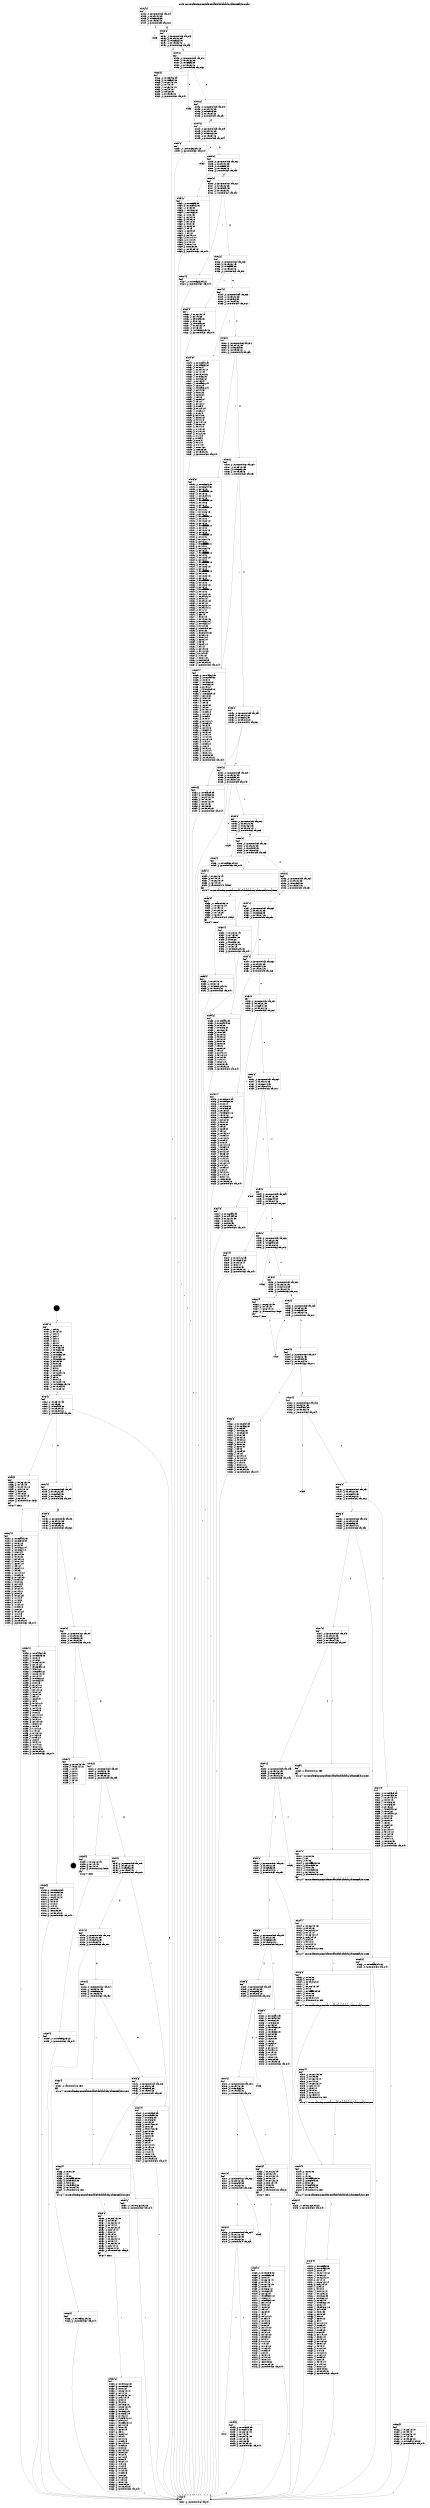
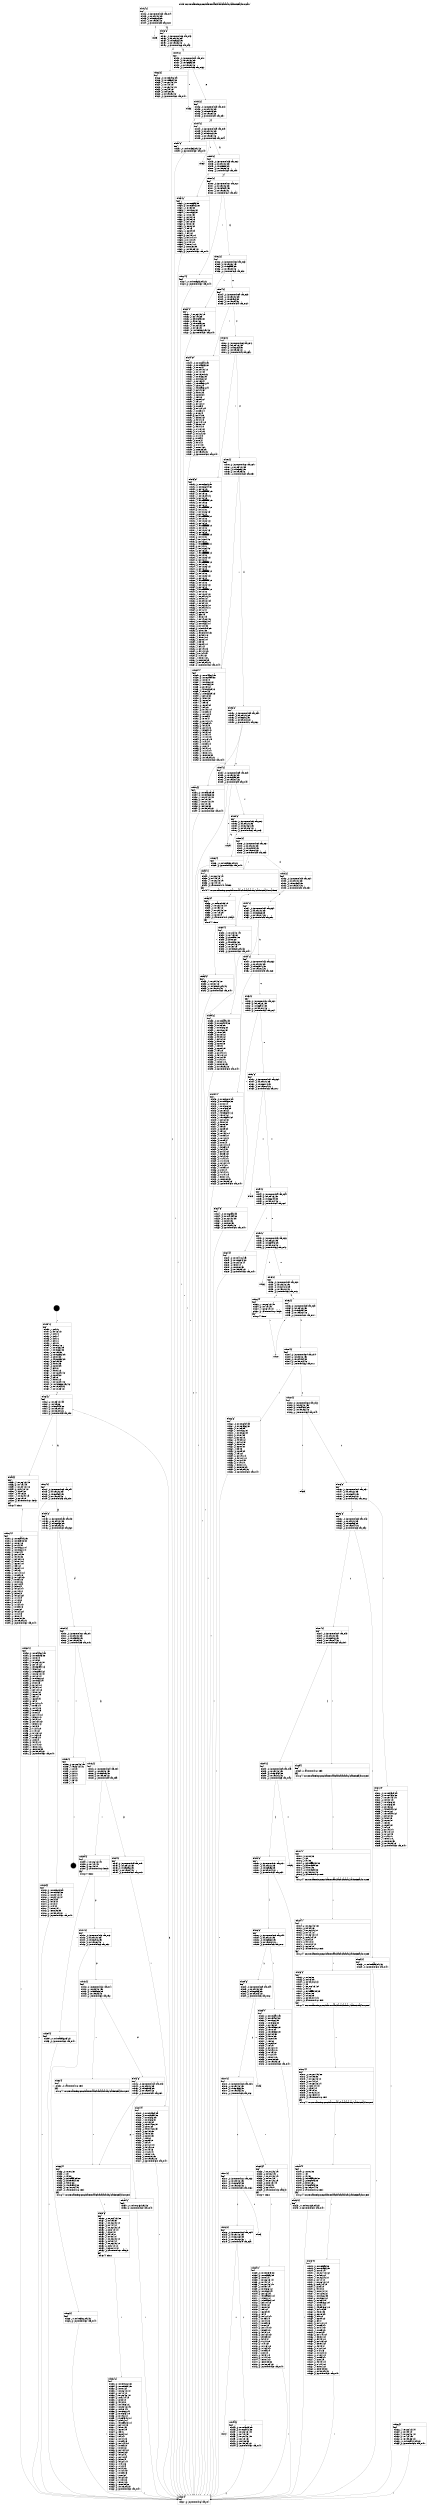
(249, 834) -> (229, 838)
(111, 1901) -> (95, 1902)
(294, 2086) -> (334, 2037)
